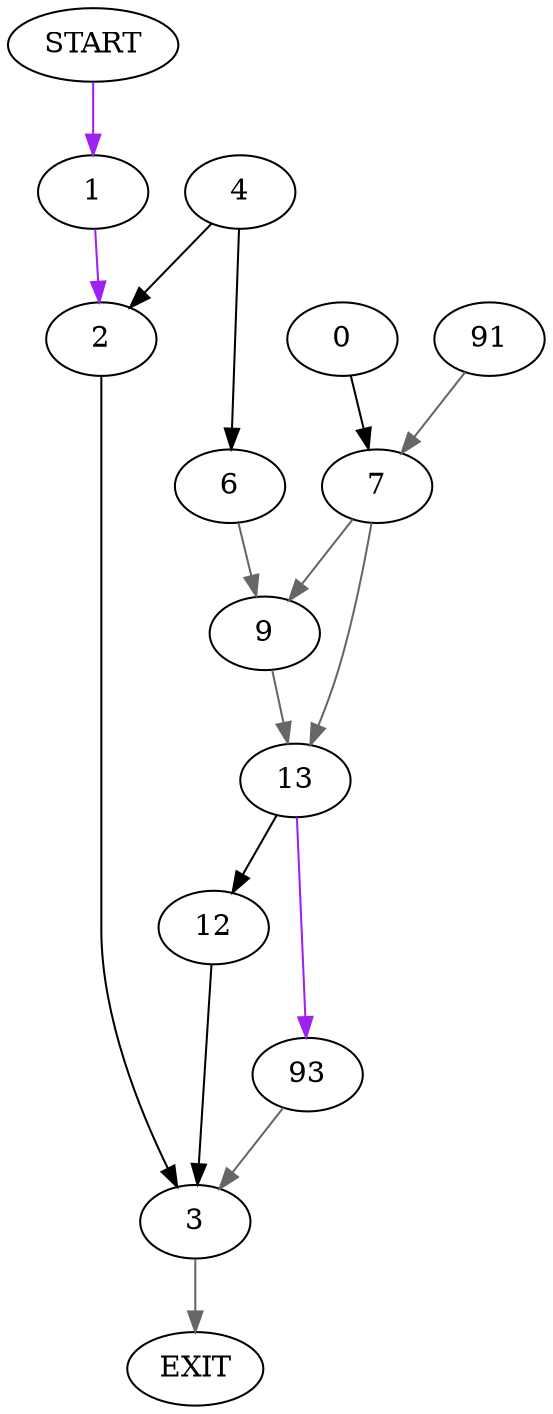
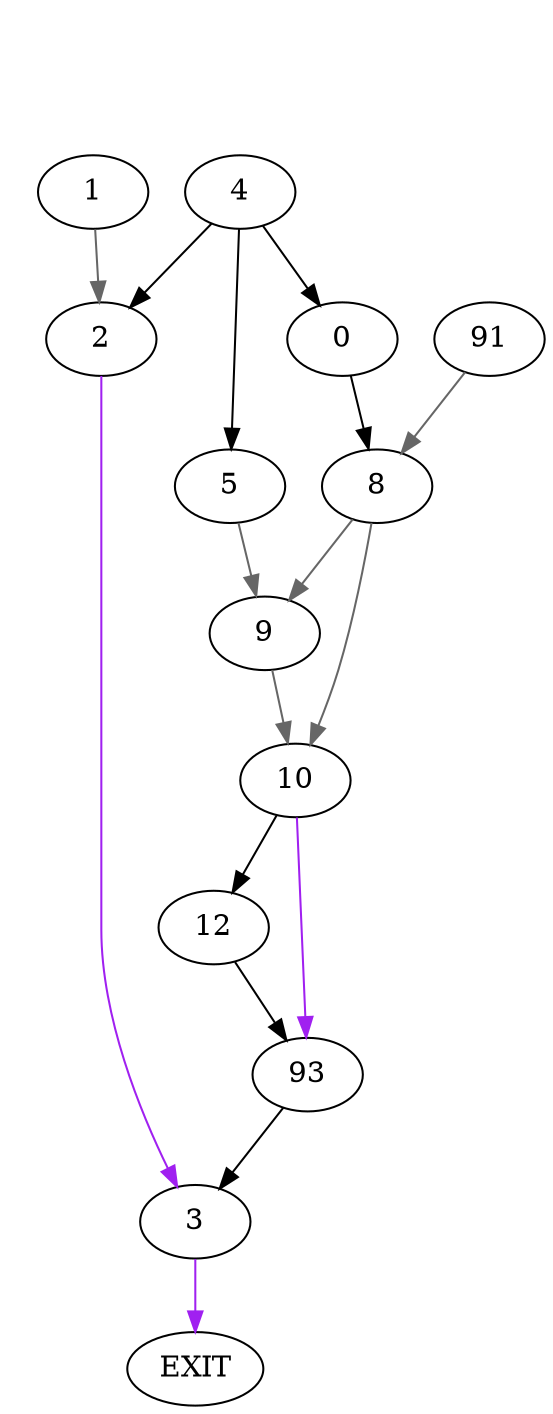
(93, 45) -> none
(97, 256) -> (97, 256)
none -> (285, 257)
(230, 486) -> (230, 486)
(377, 486) -> (377, 486)
(101, 778) -> (101, 778)
(295, 780) -> (295, 780)
(205, 1064) -> (255, 992)
(258, 1140) -> (258, 1140)
(195, 1285) -> (195, 1285)
